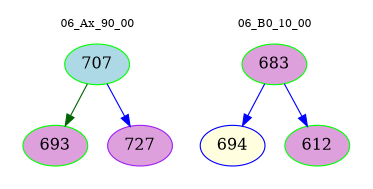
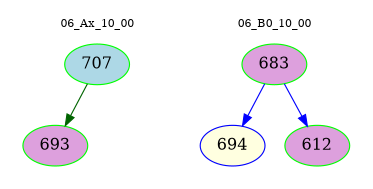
(98, 24) -> (98, 24)
(140, 146) -> none
